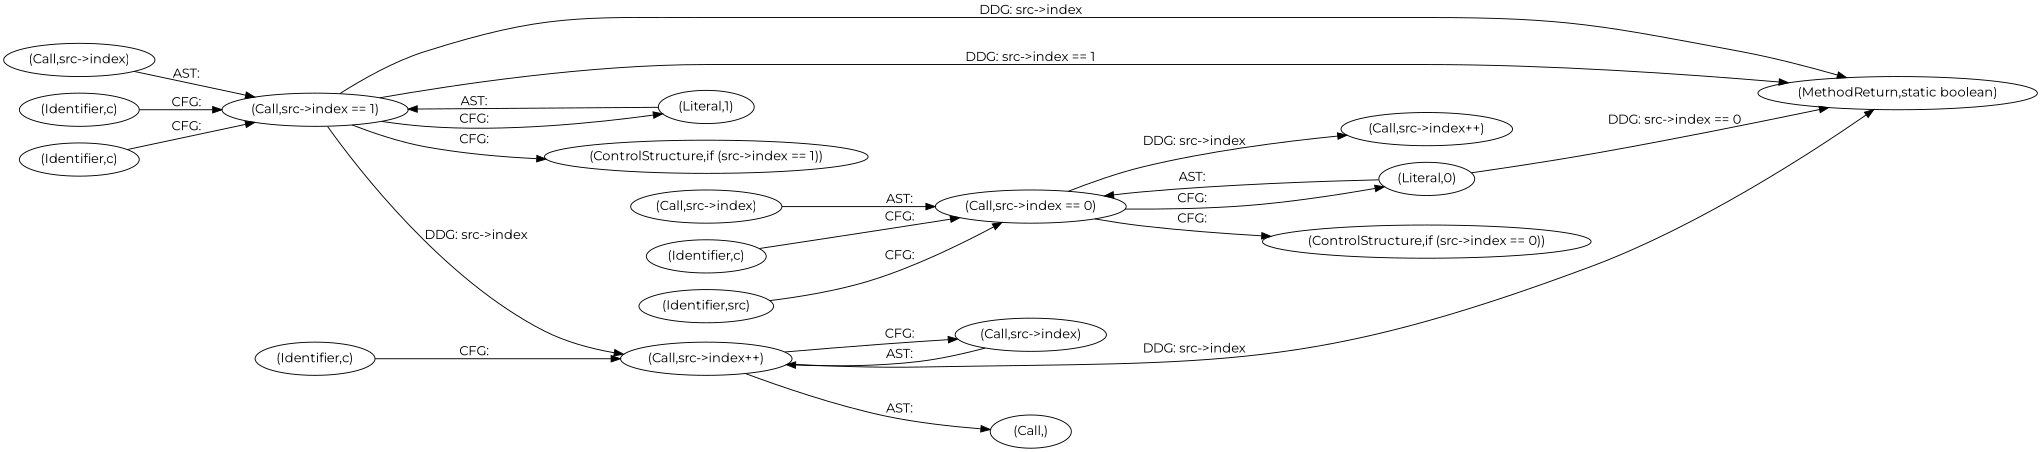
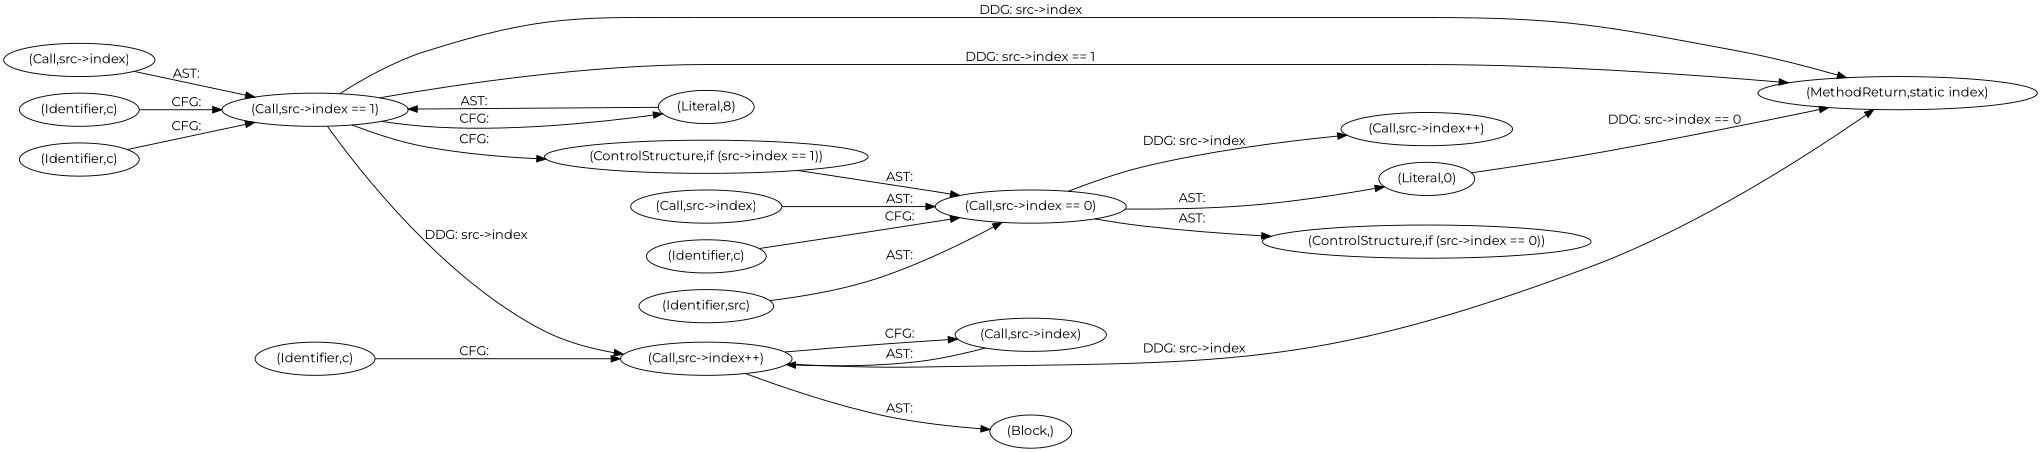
(1898, 93) -> (1898, 93)
(706, 107) -> (706, 107)
(1246, 185) -> (874, 182)
(1194, 199) -> (1194, 199)
(1194, 219) -> (1194, 219)
(902, 256) -> (902, 256)
(1031, 432) -> (1031, 432)
